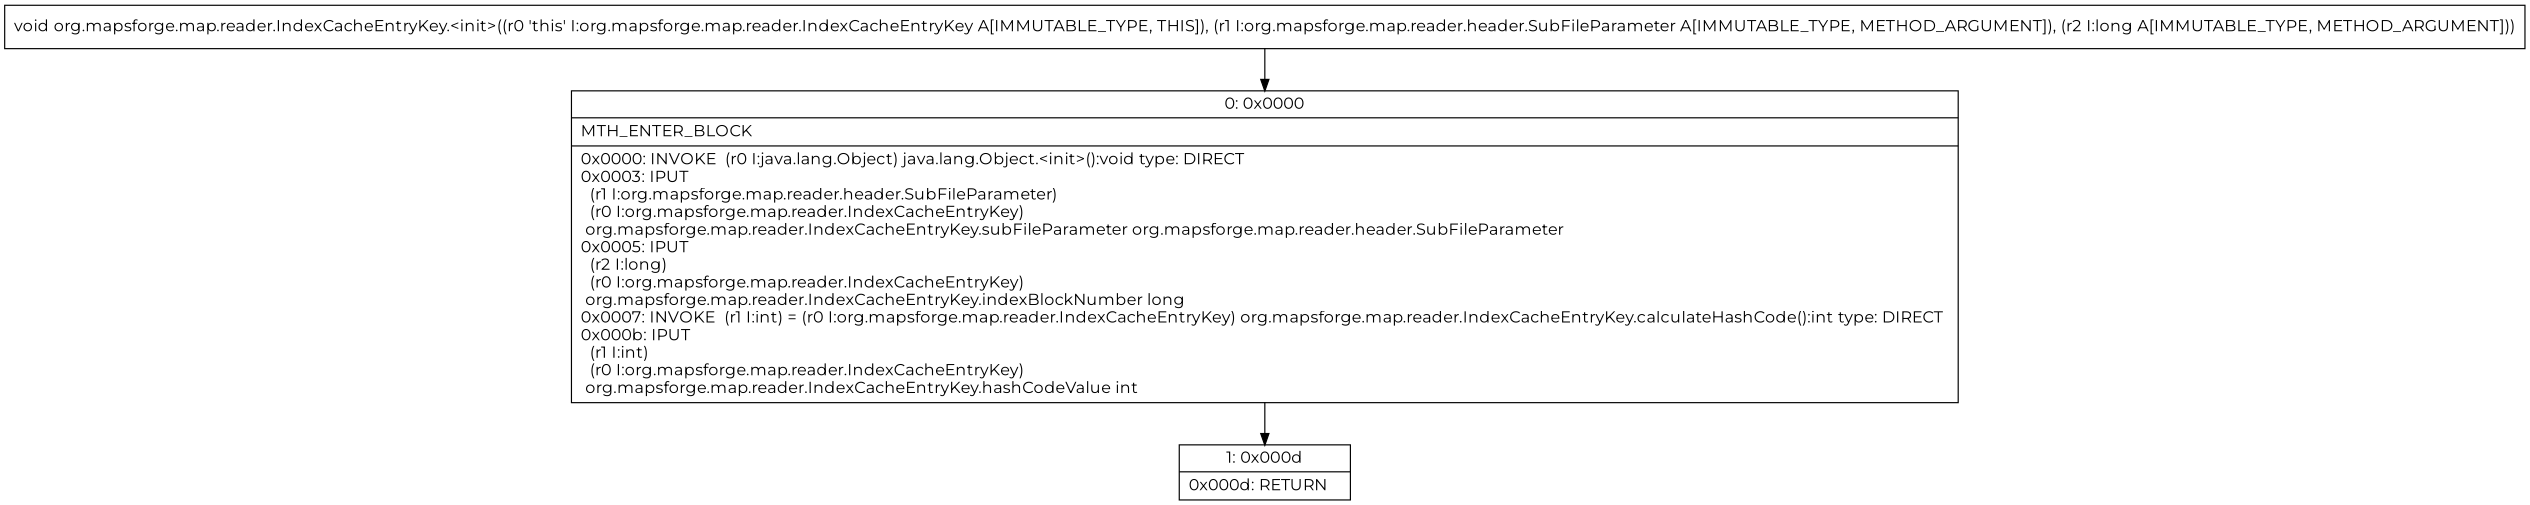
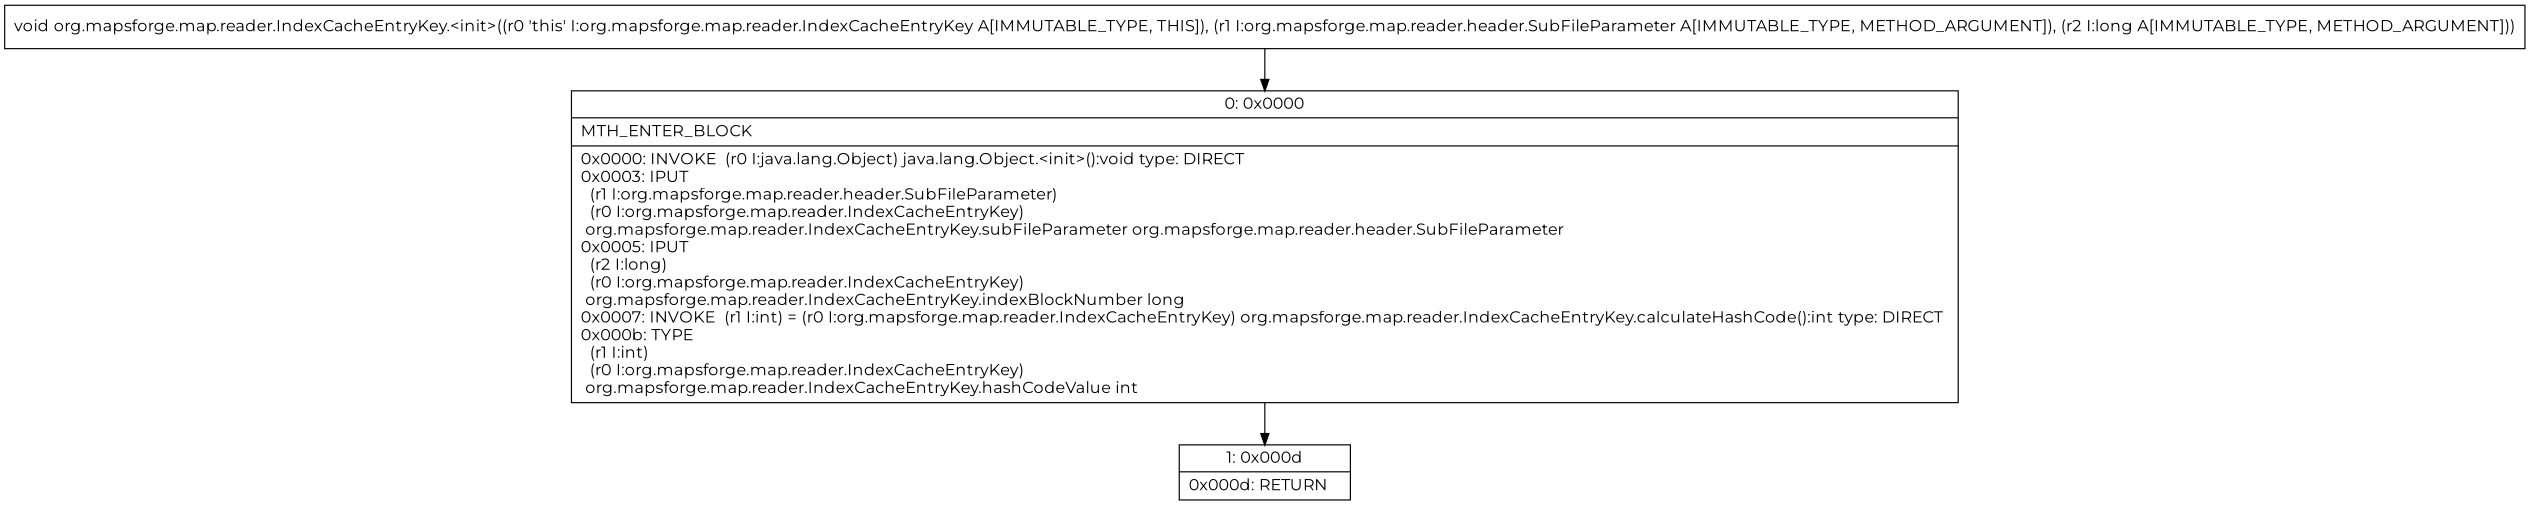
(641, 335) -> (642, 335)
